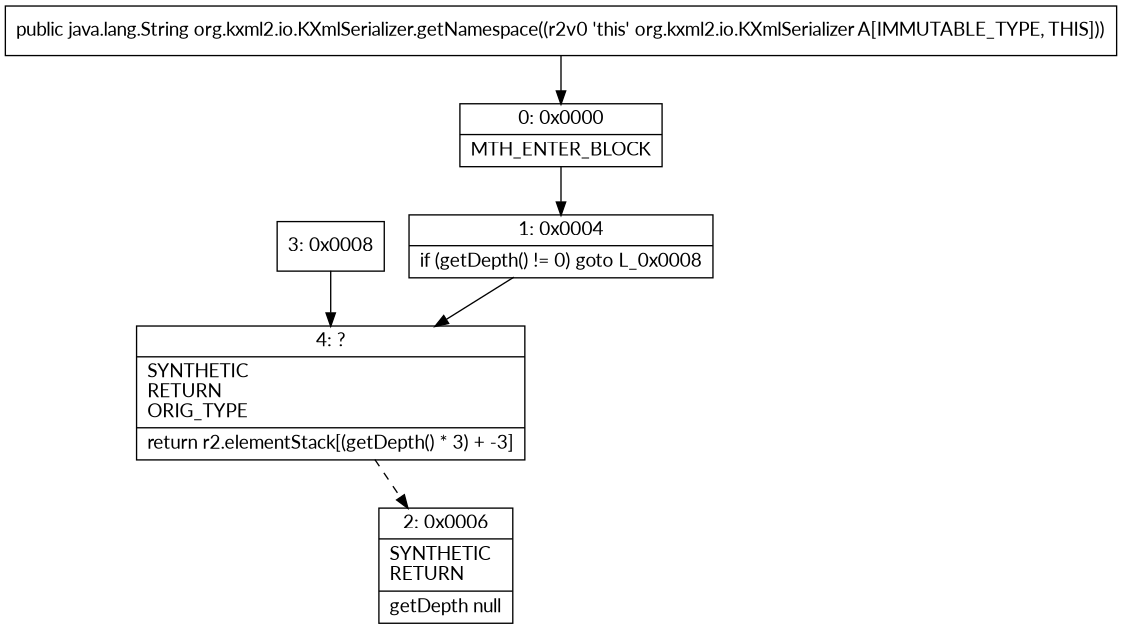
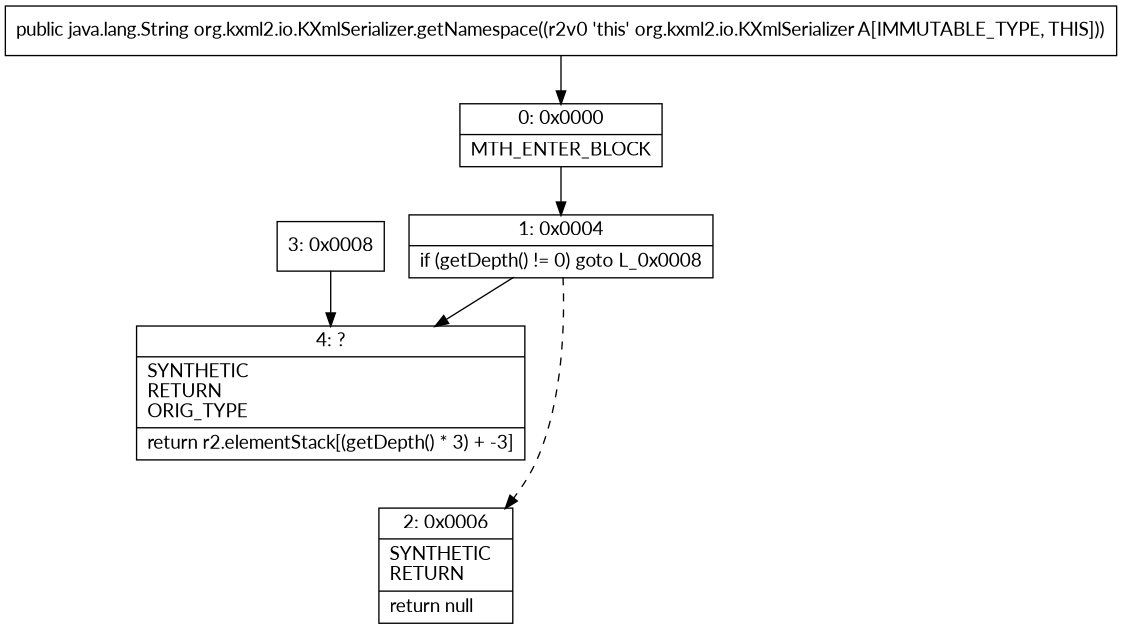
(388, 478) -> (556, 392)
(446, 607) -> (432, 607)
